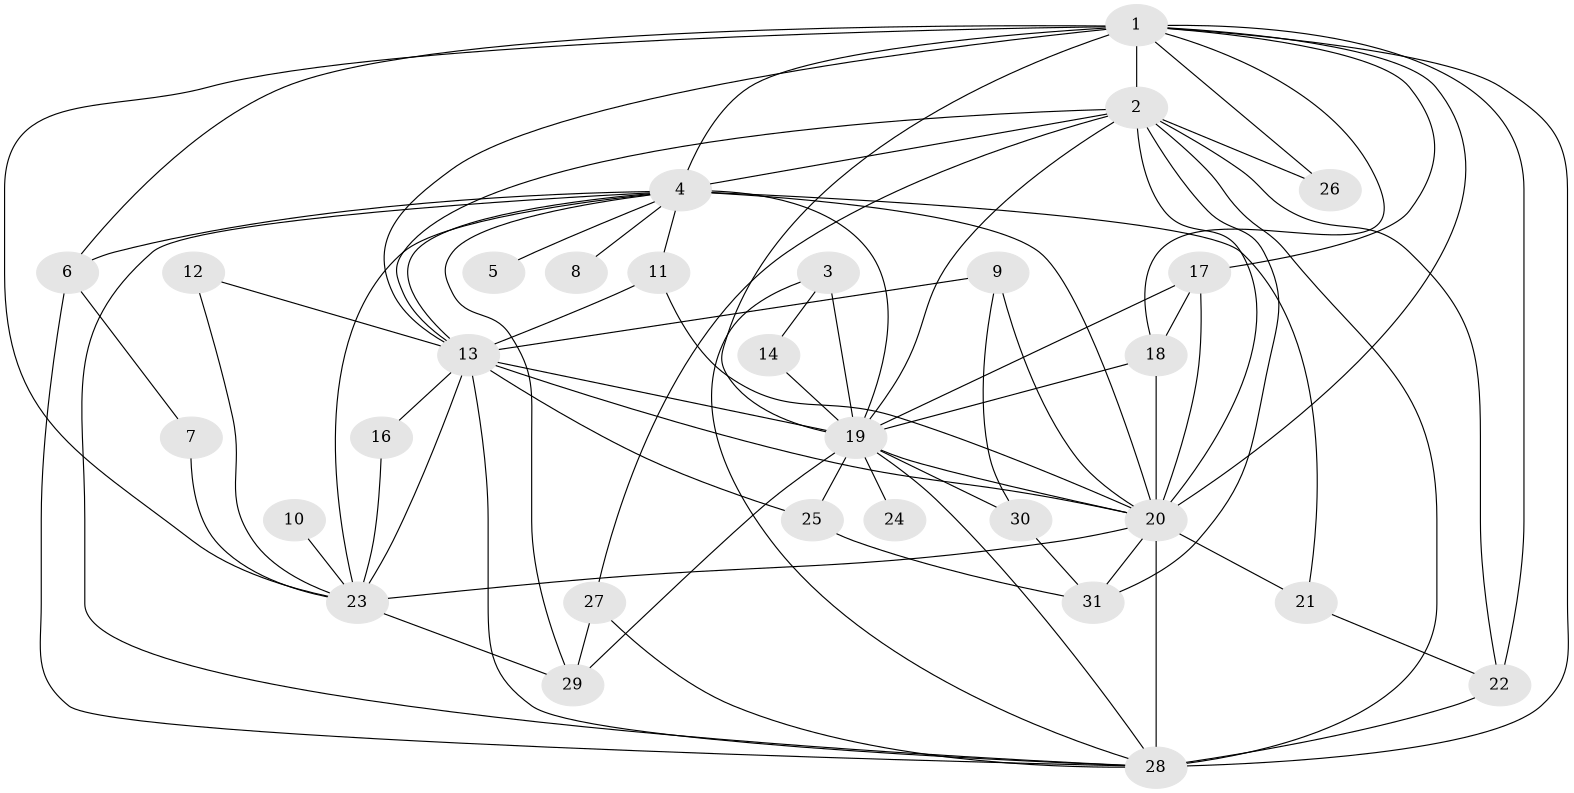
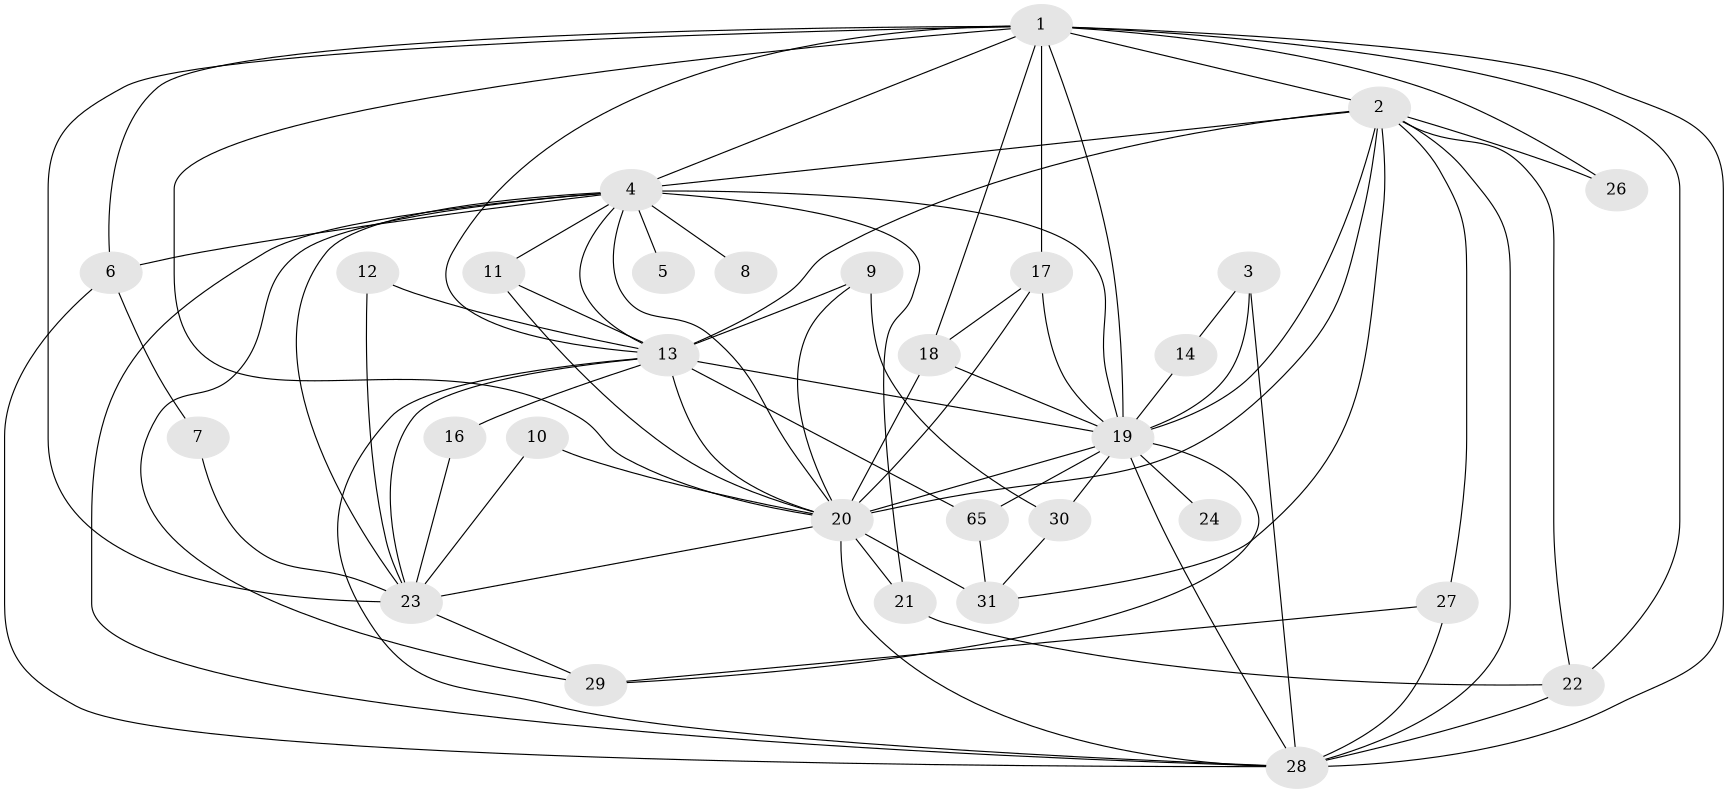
none -> (643, 475)
(812, 520) -> (977, 520)
